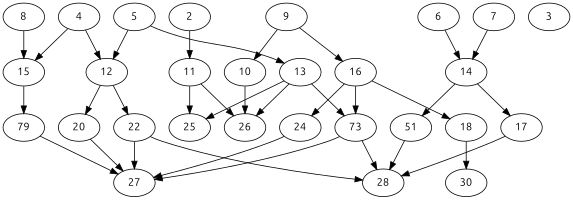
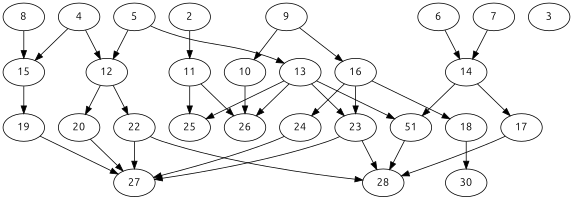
none -> (350, 97)
(24, 127) -> (24, 127)
(356, 127) -> (356, 127)
